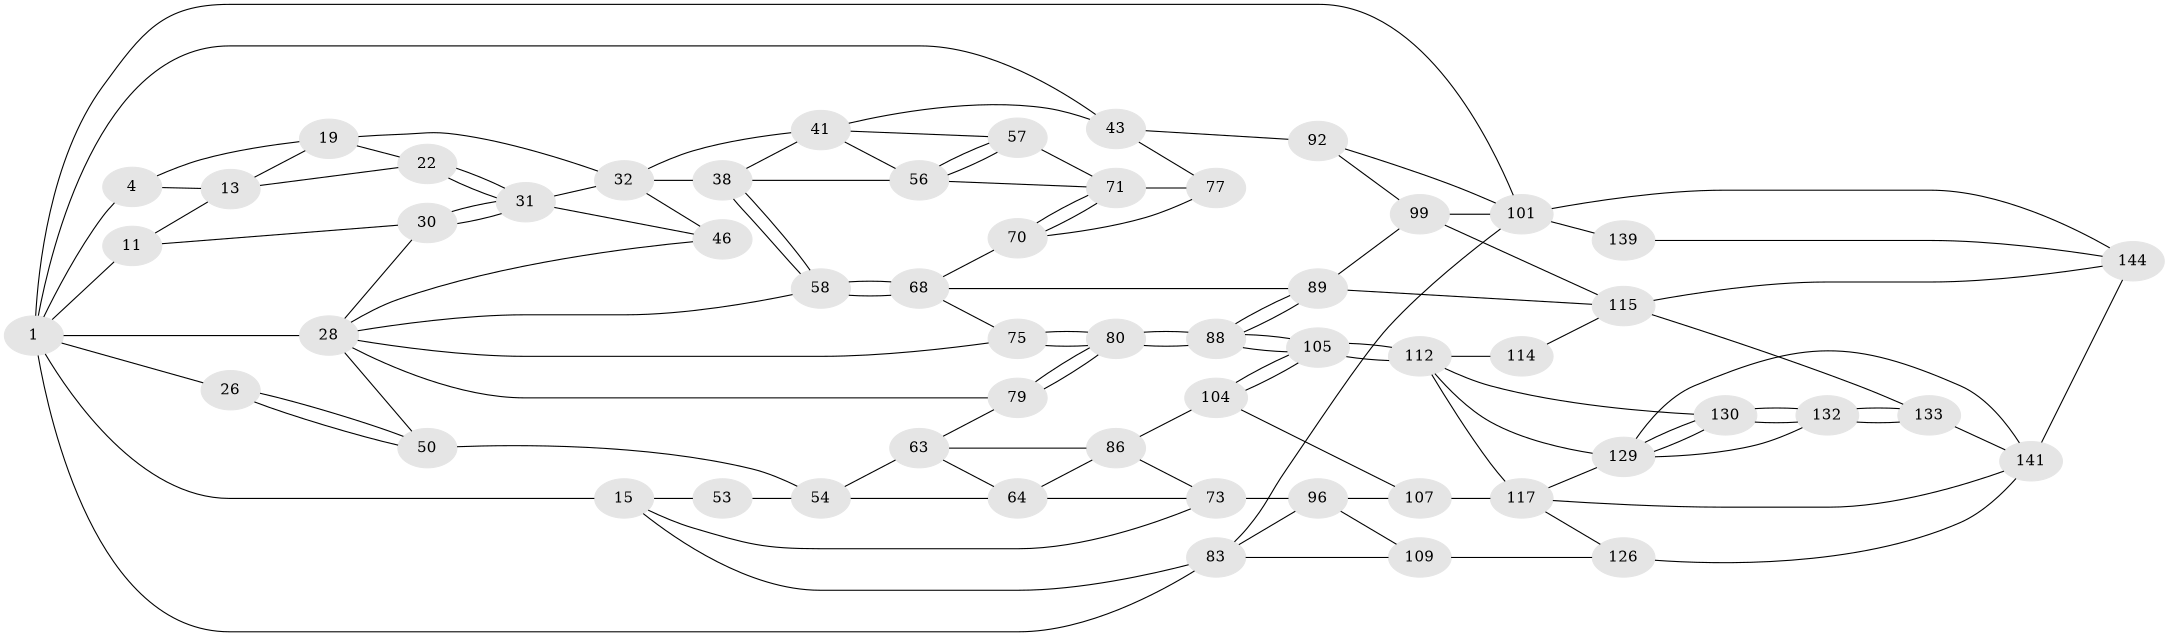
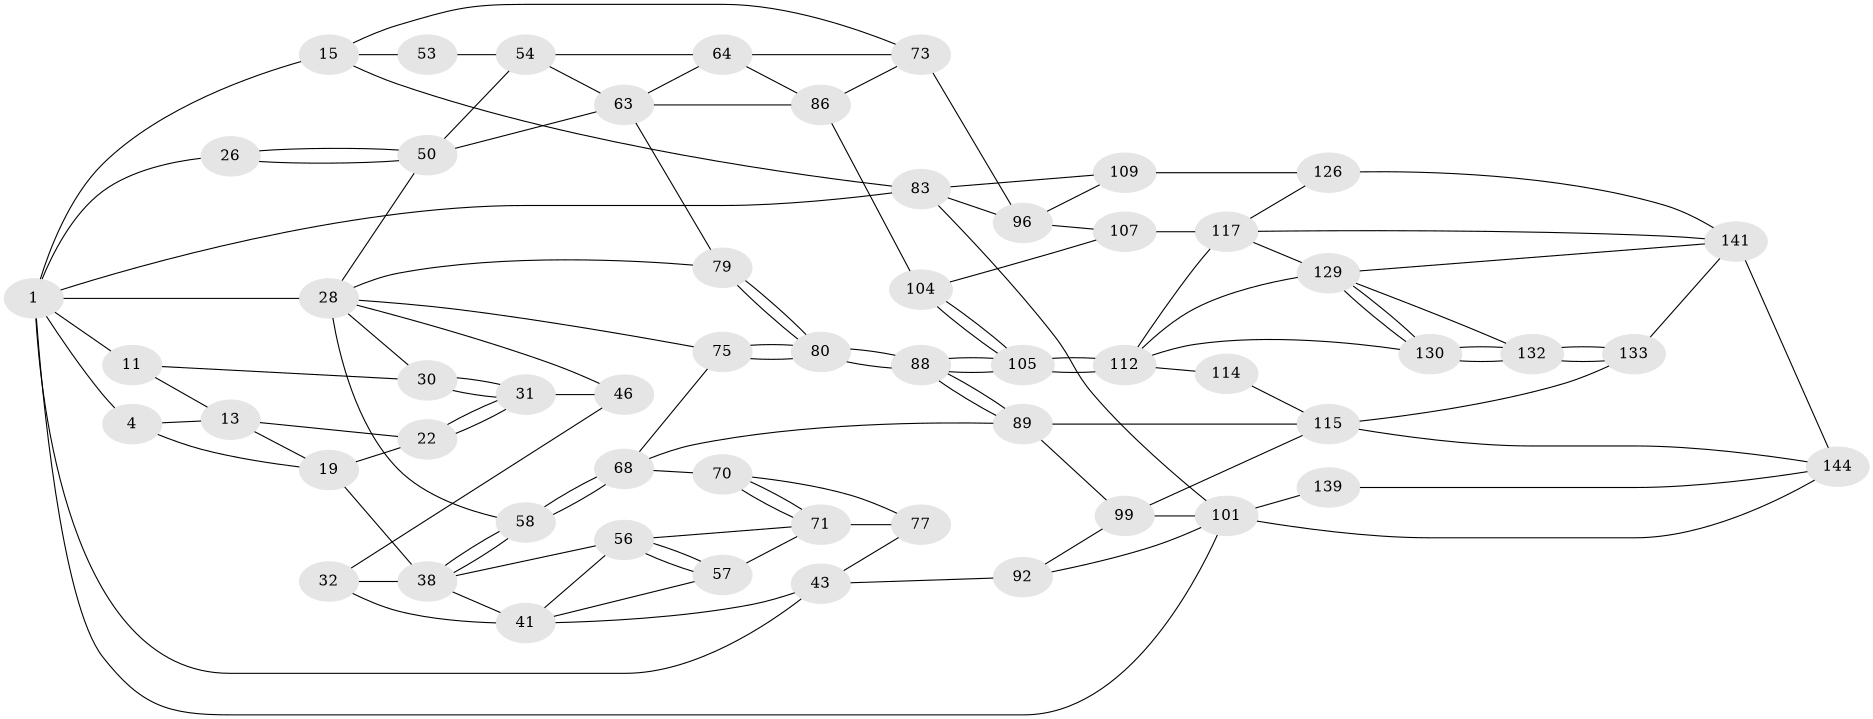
none -> (526, 130)
(480, 138) -> (378, 526)
(575, 191) -> none
